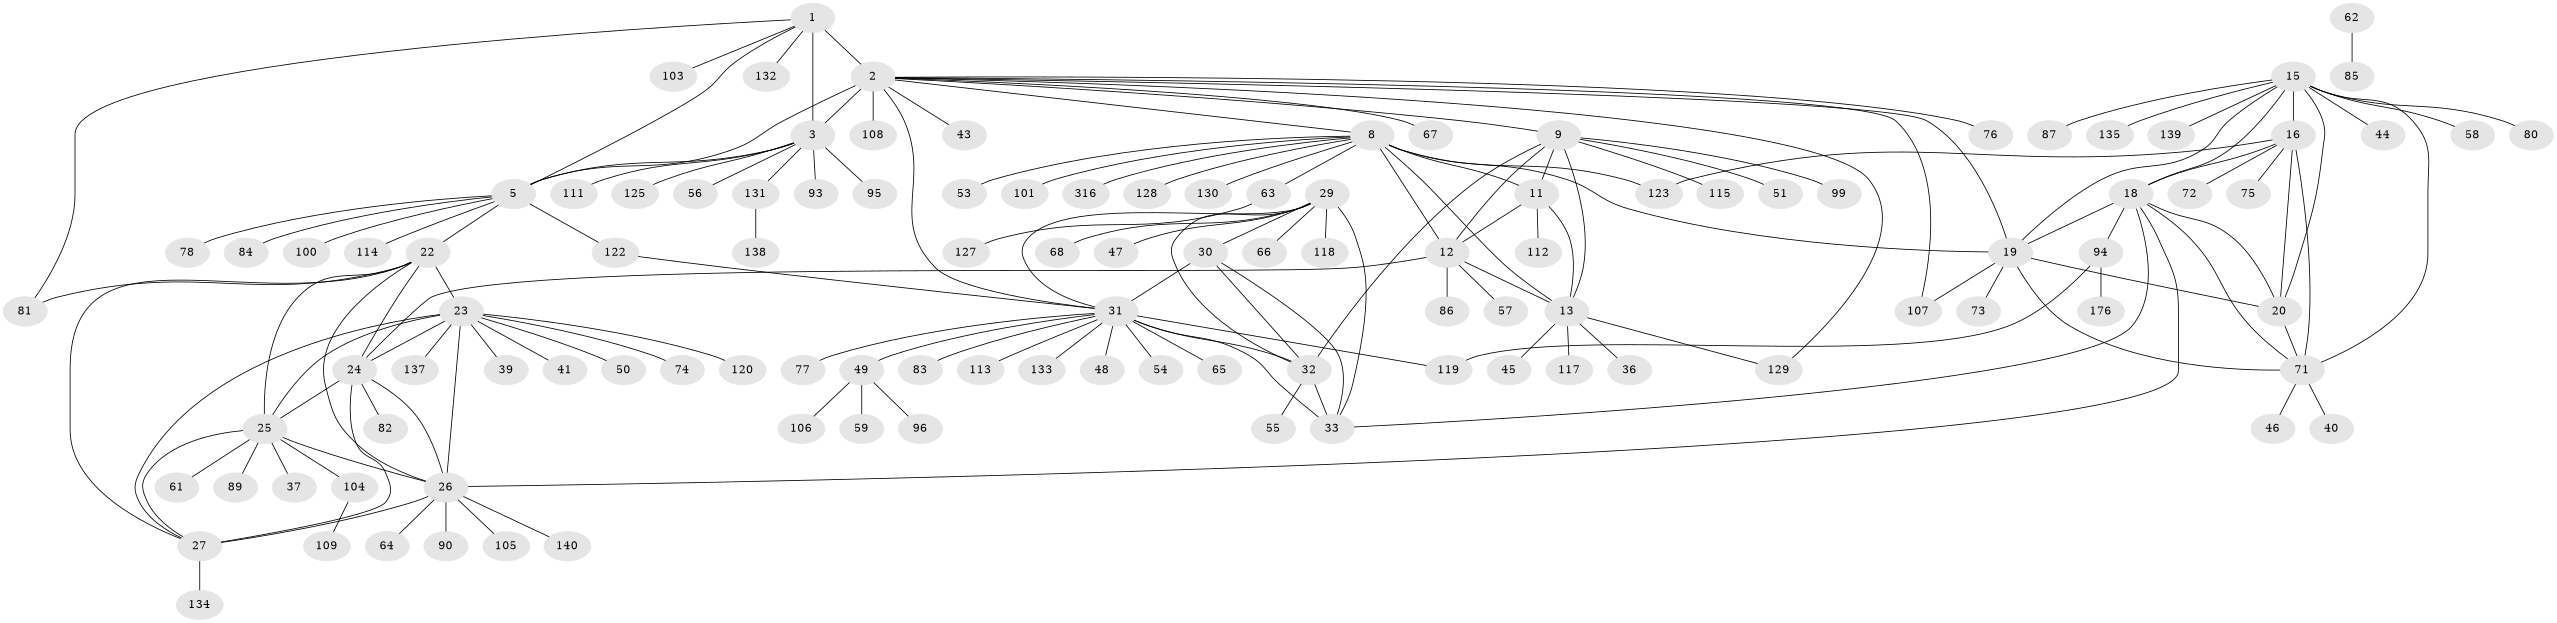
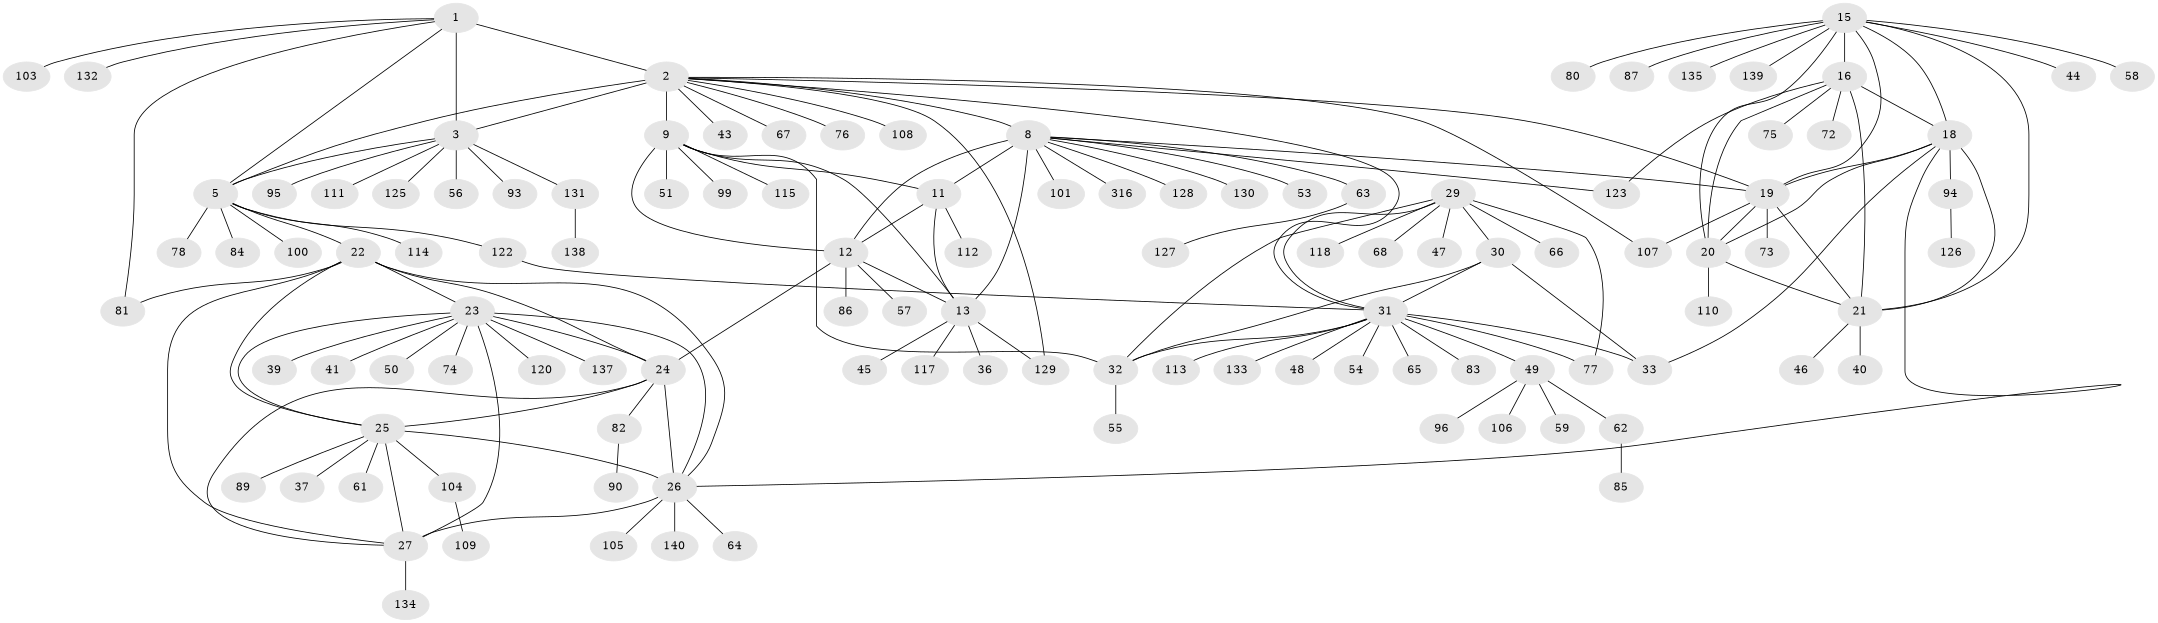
(1365, 310) -> (1587, 239)
none -> (1708, 311)
(2101, 311) -> (1951, 253)
(1449, 370) -> none
(2302, 370) -> (1860, 311)
(1321, 400) -> none
none -> (1577, 400)
(446, 517) -> (618, 458)
